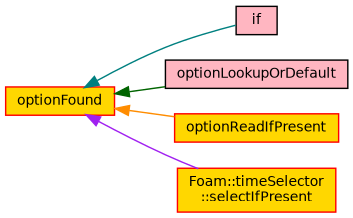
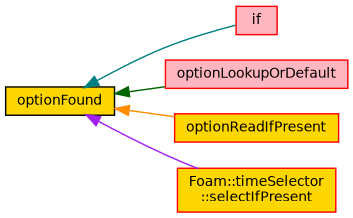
(257, 21) -> (257, 21)
(257, 74) -> (257, 74)
(60, 101) -> (60, 101)
